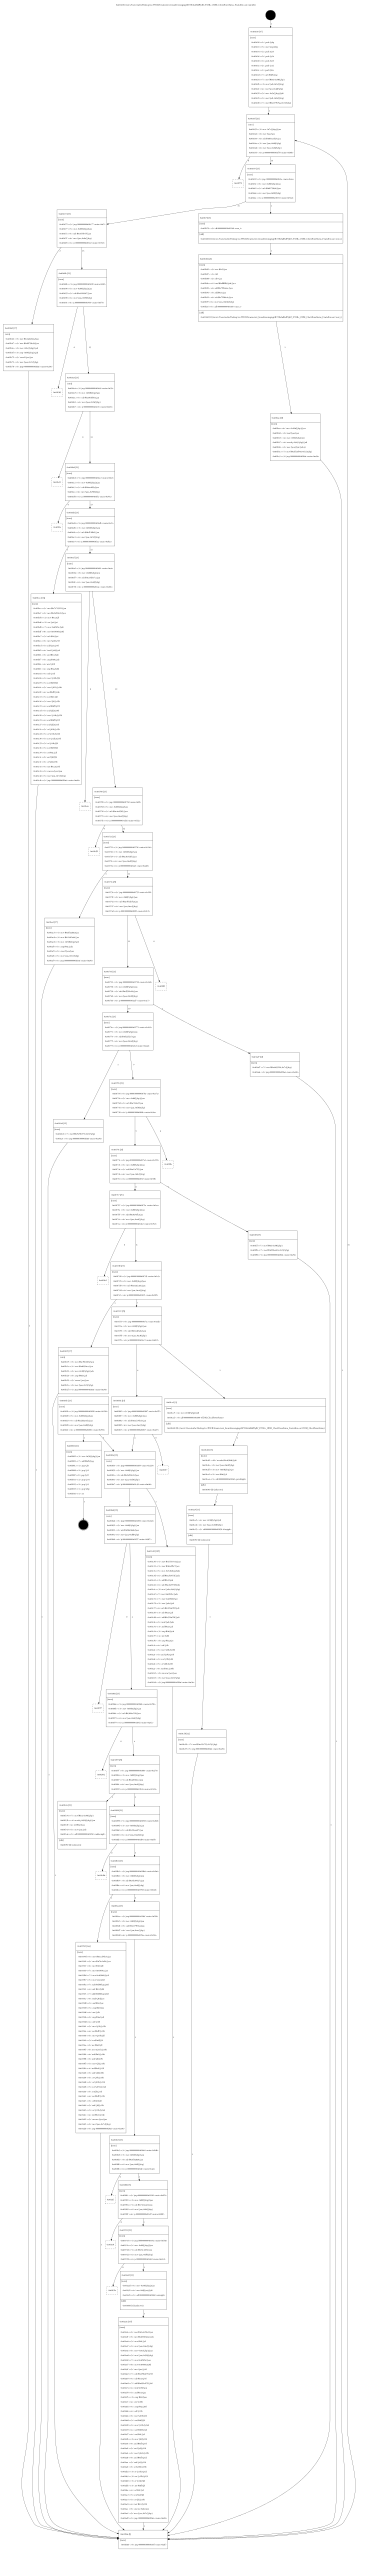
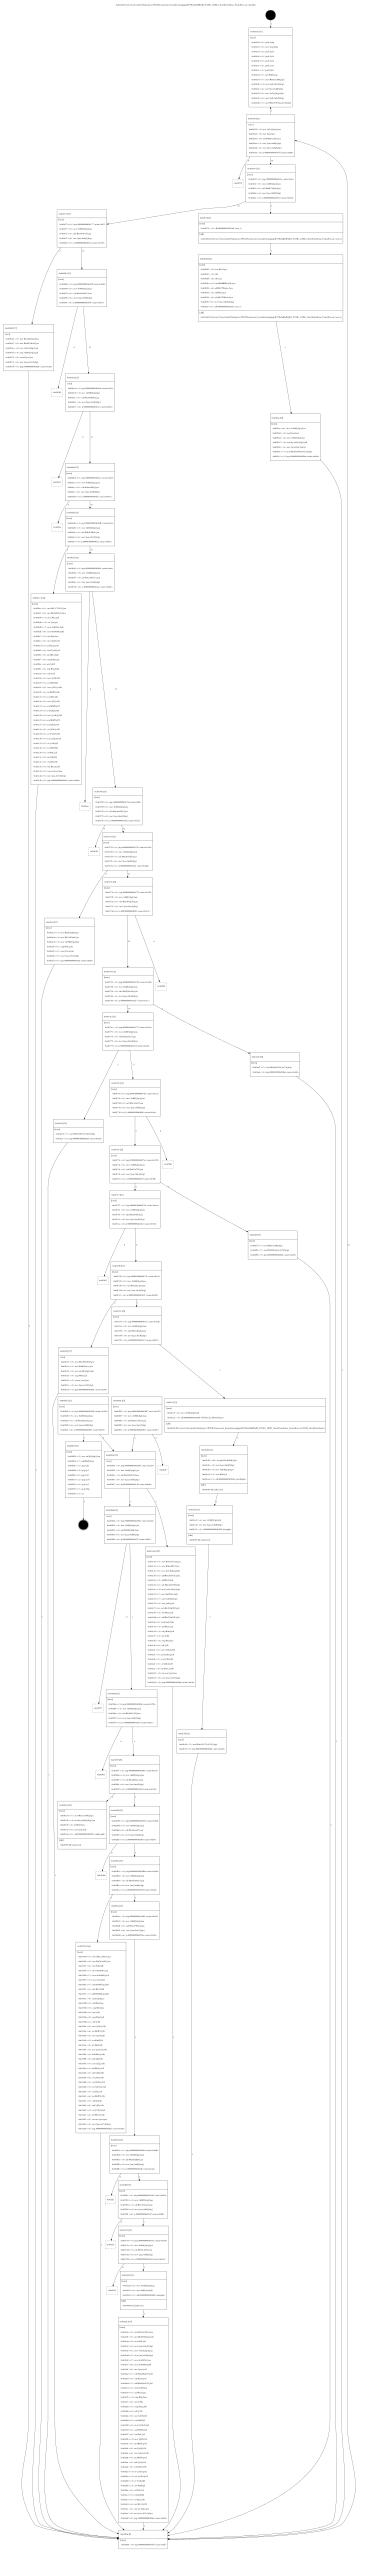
(268, 110) -> (271, 112)
(137, 1370) -> none
